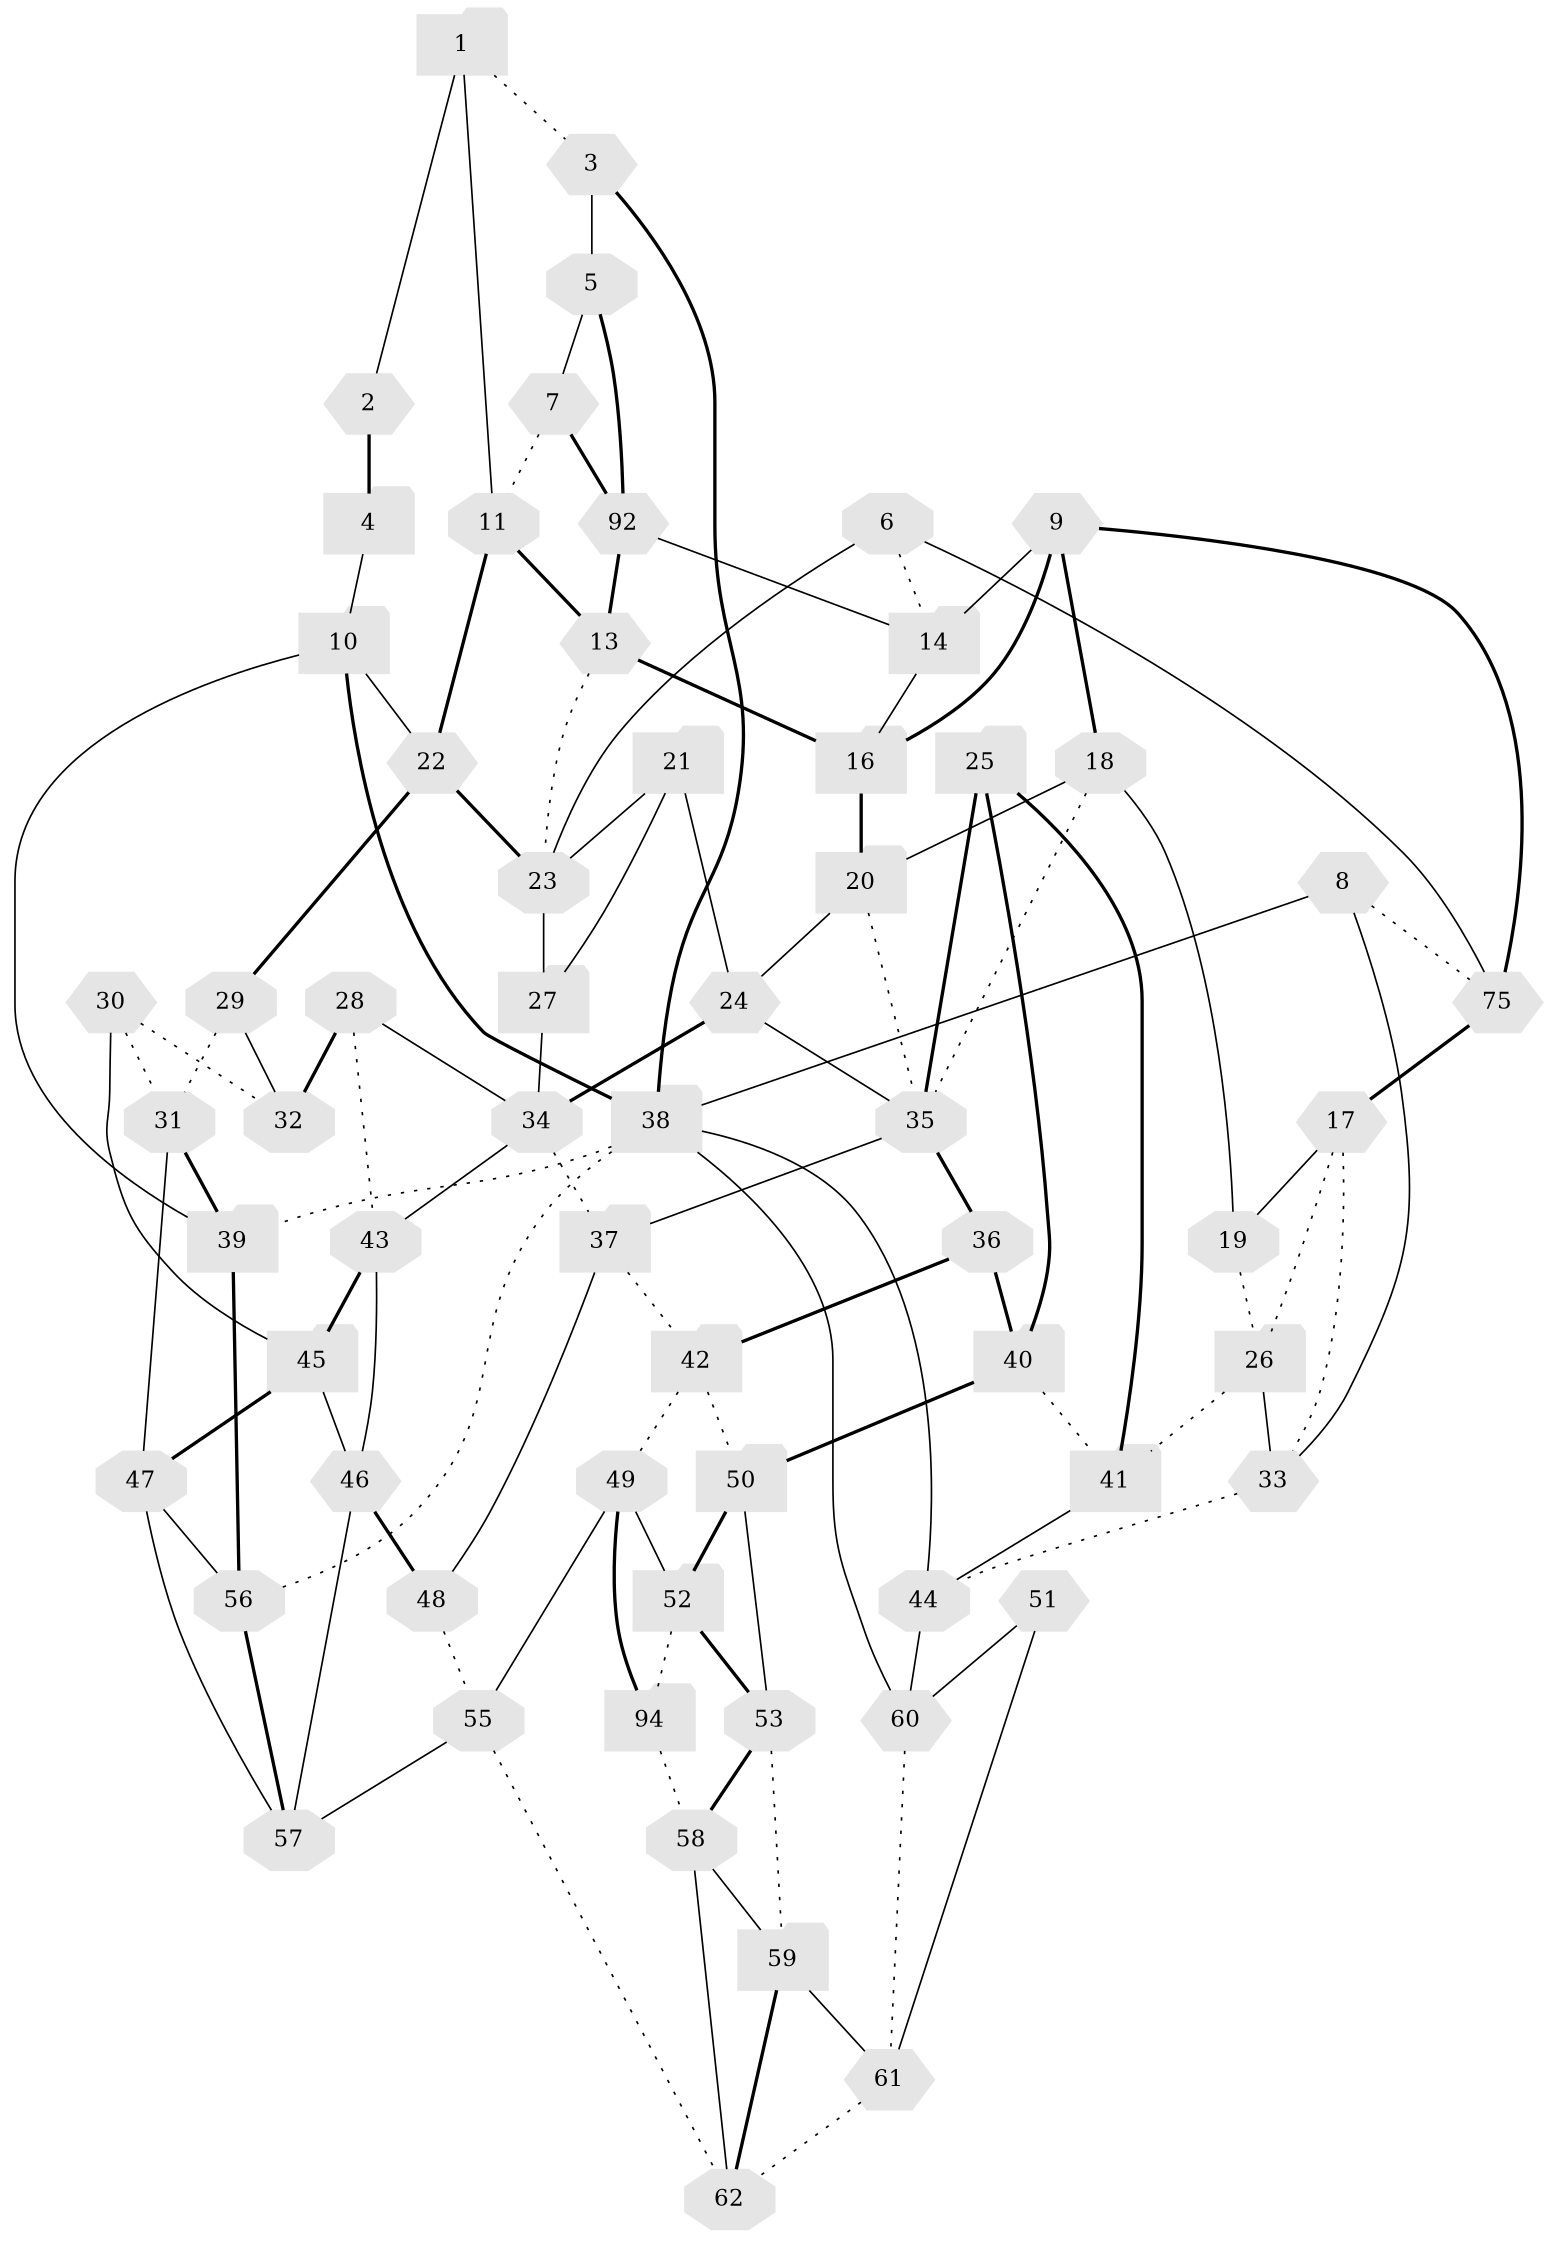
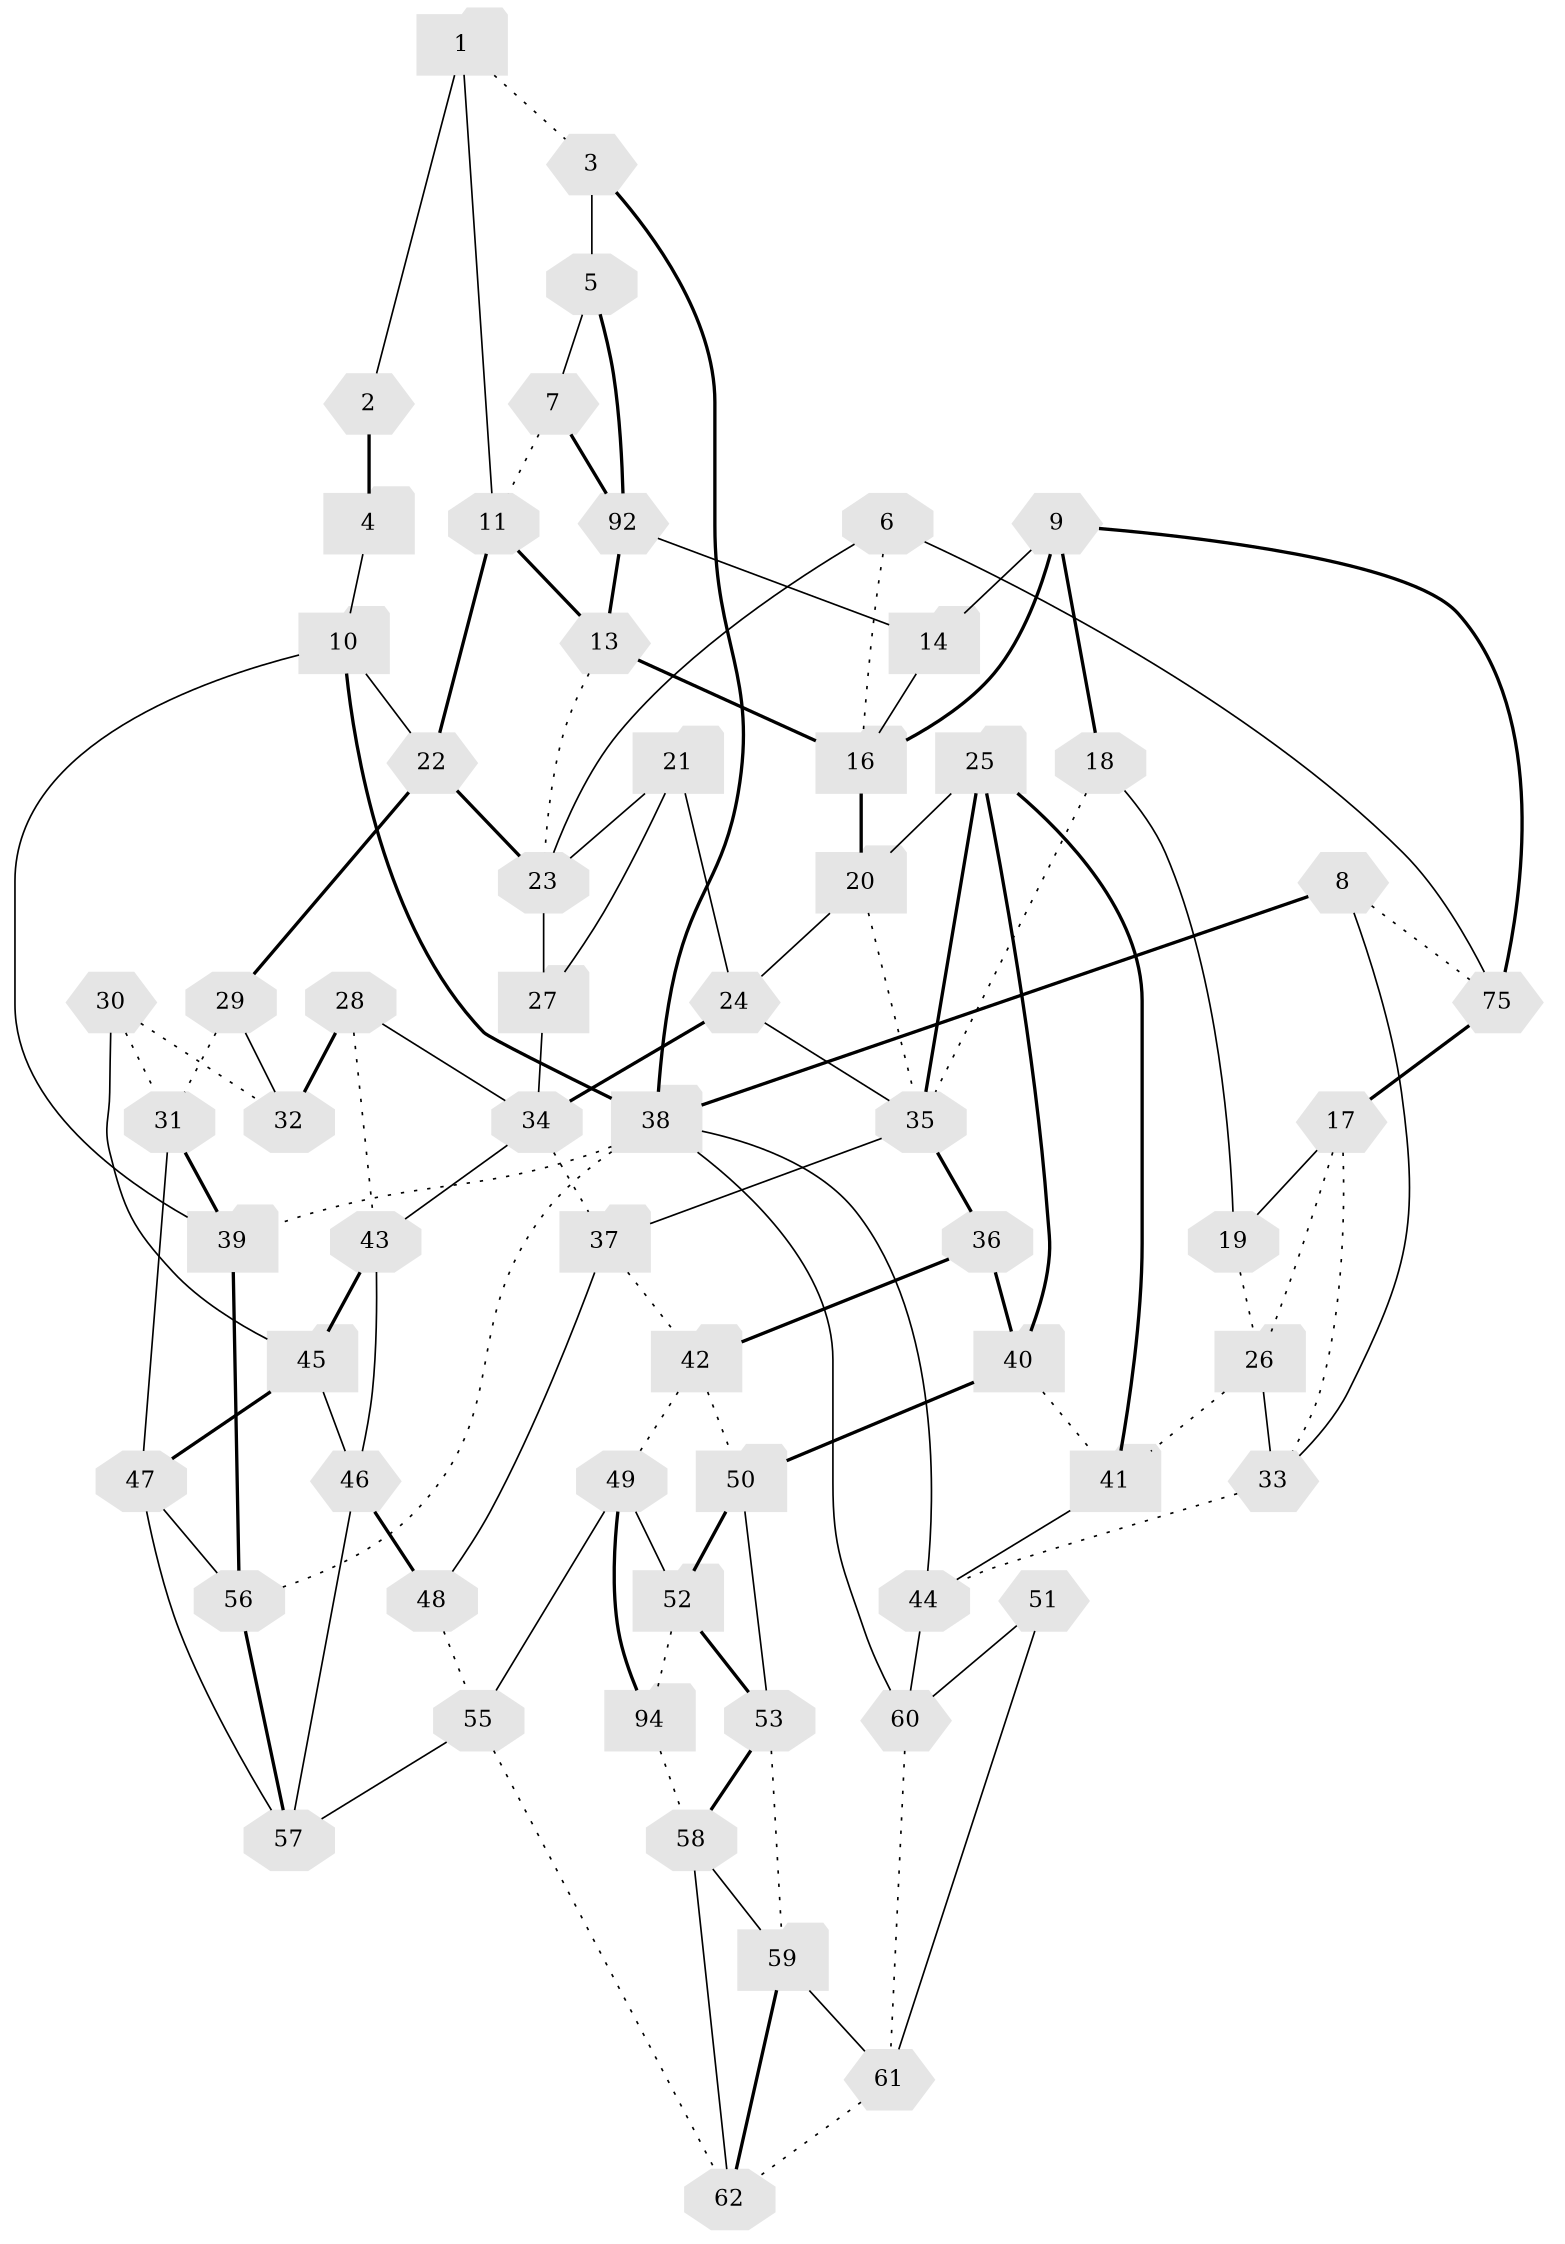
(911, 584) -> (871, 643)
(982, 822) -> (921, 823)
(1005, 1001) -> (1005, 1001)
